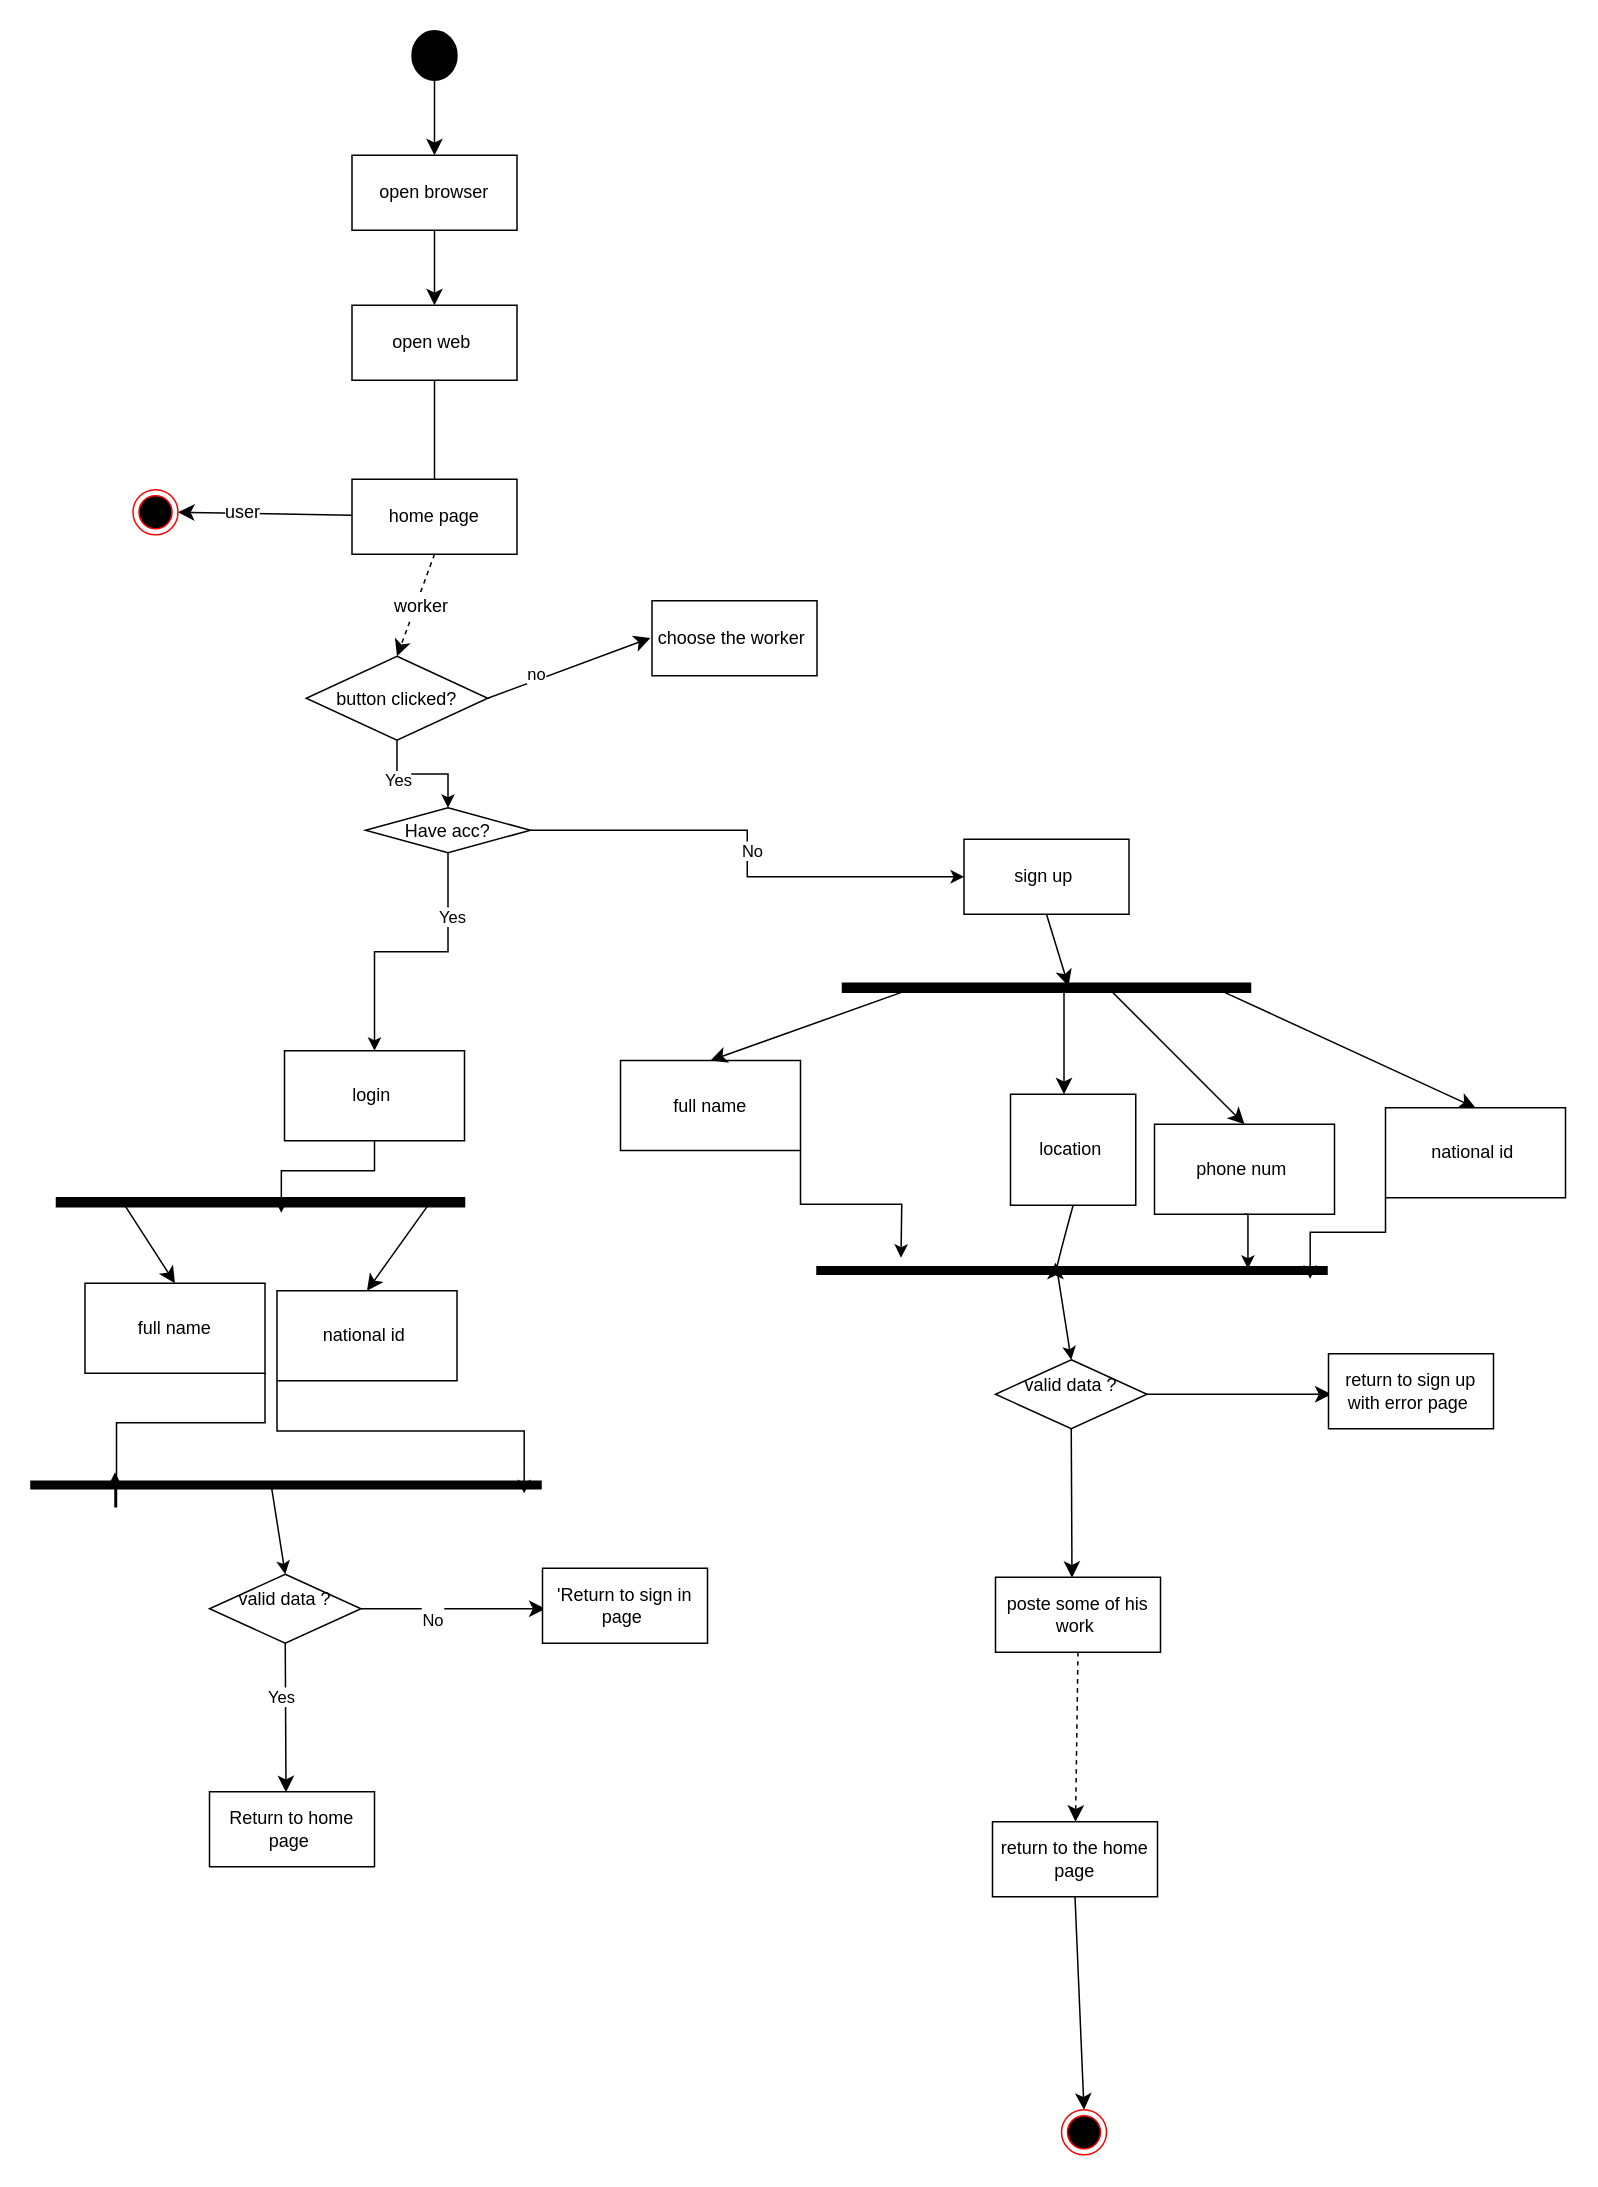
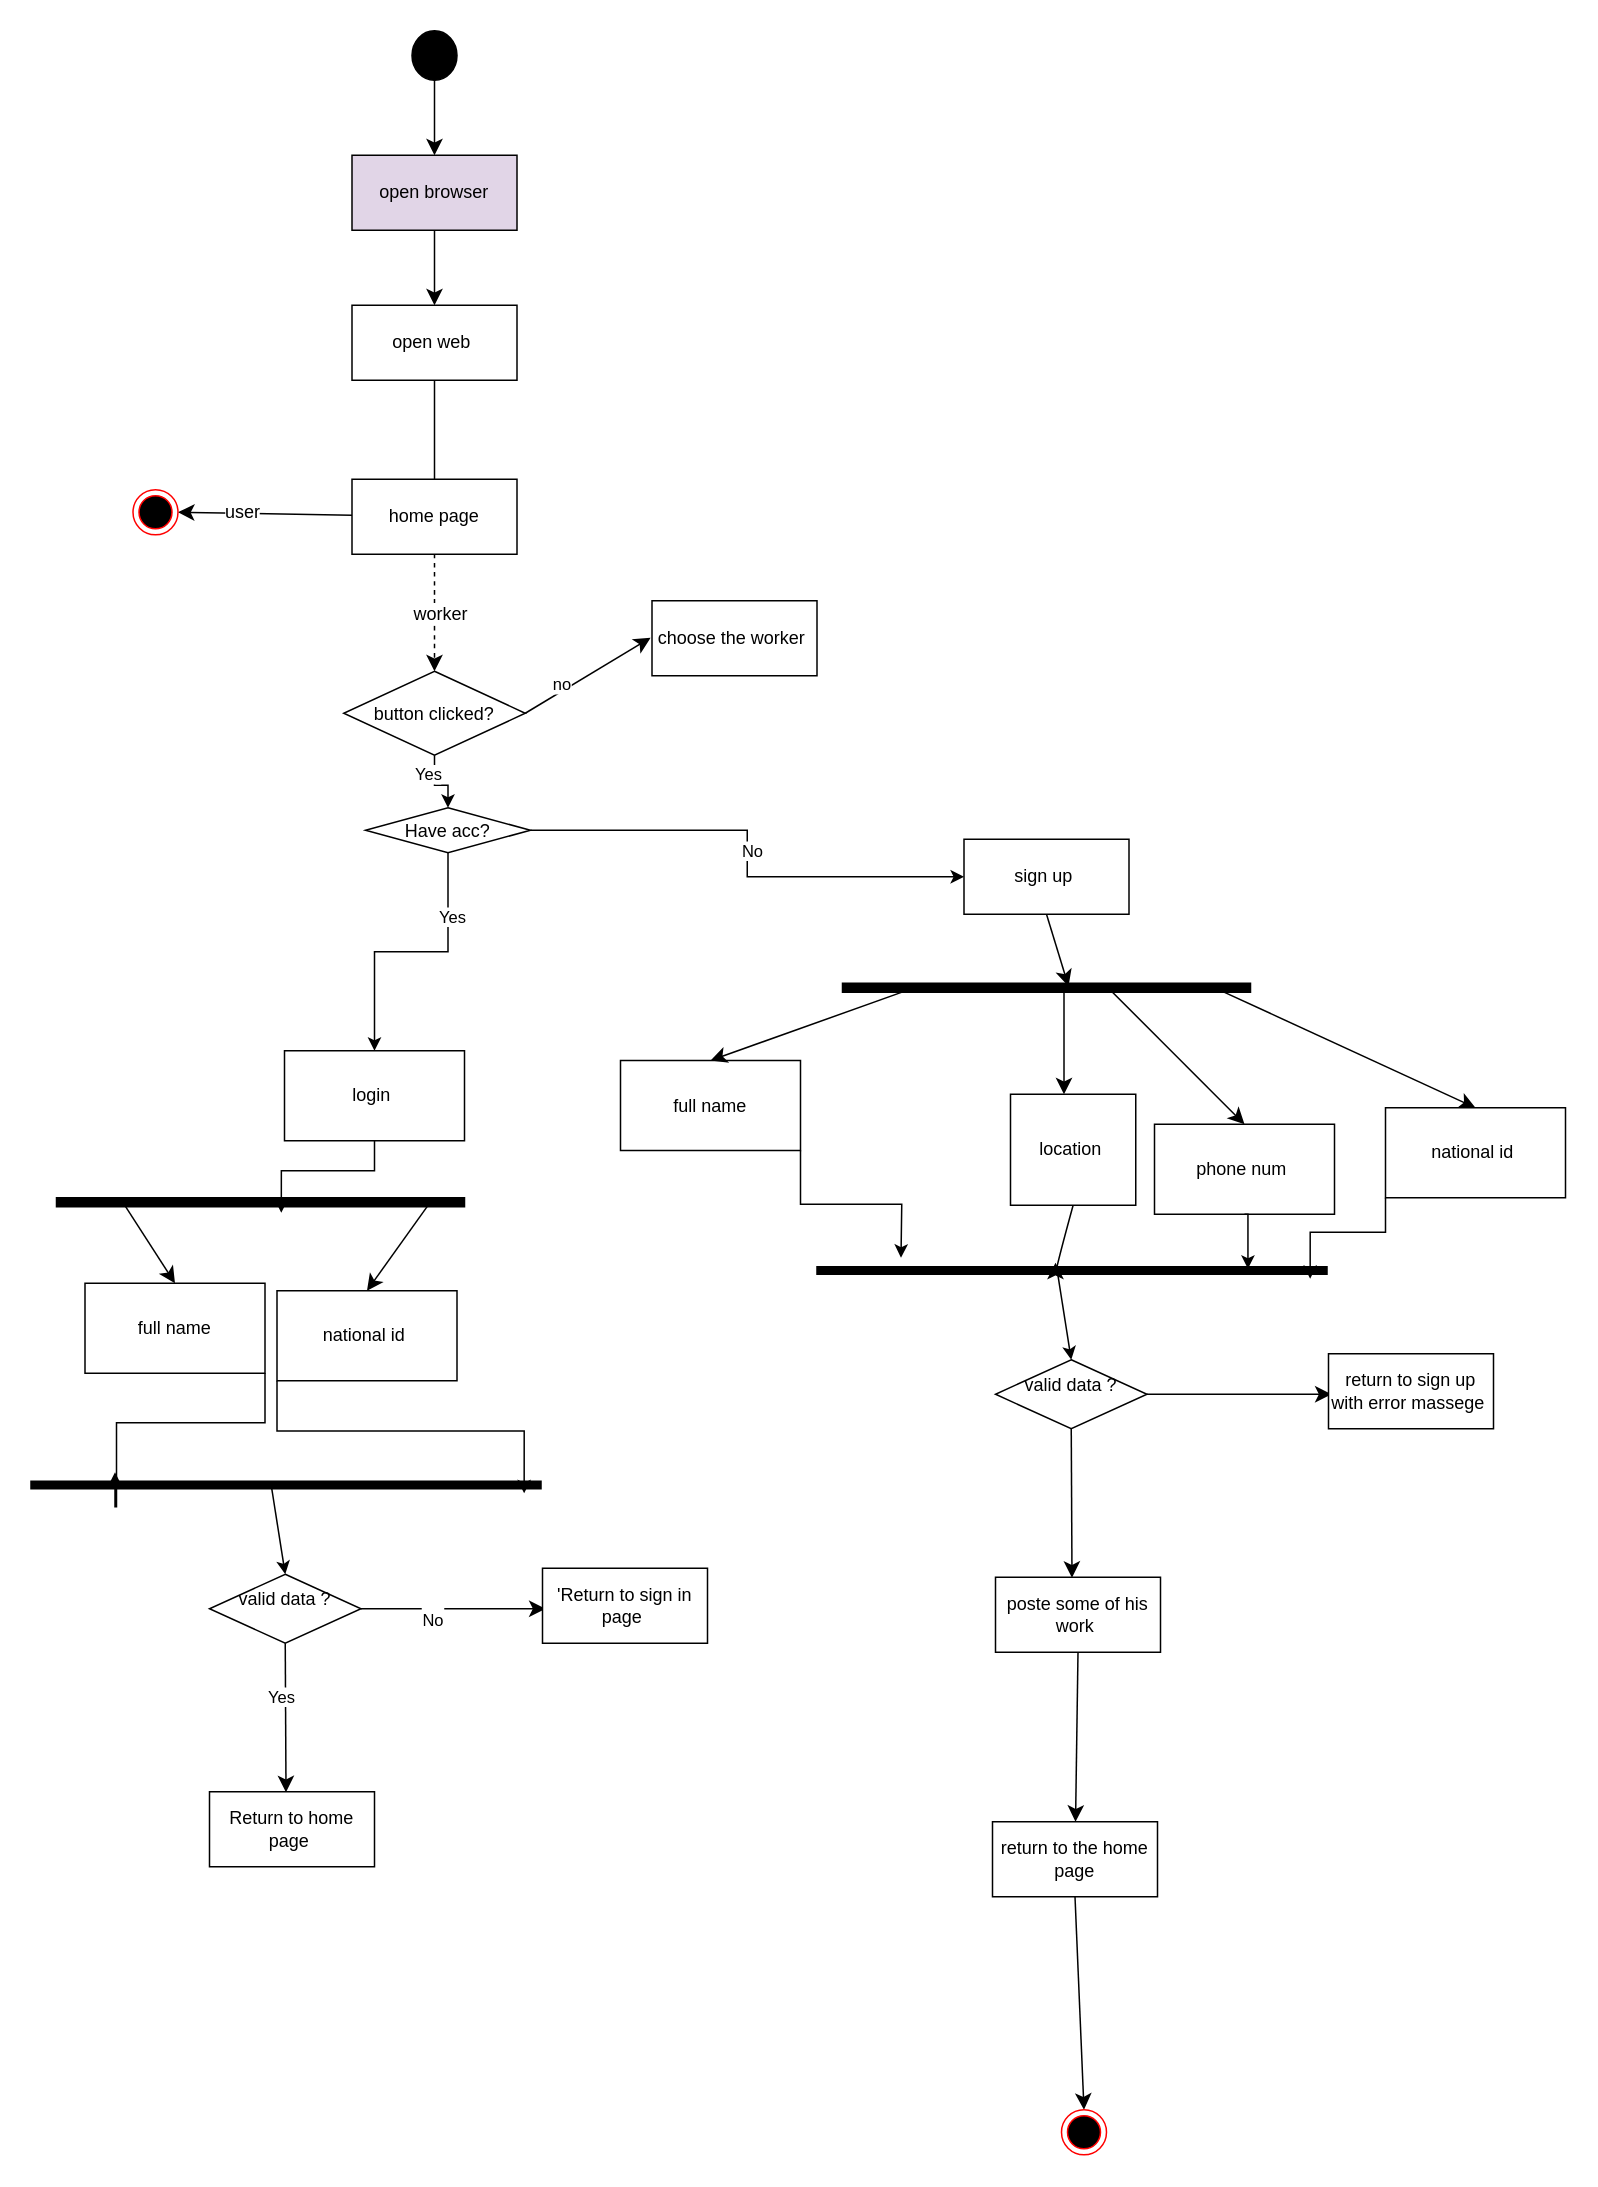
(434, 193) -> (434, 193)
(397, 698) -> (434, 713)
(1411, 1391) -> (1411, 1391)
(1077, 1731) -> (1077, 1731)
